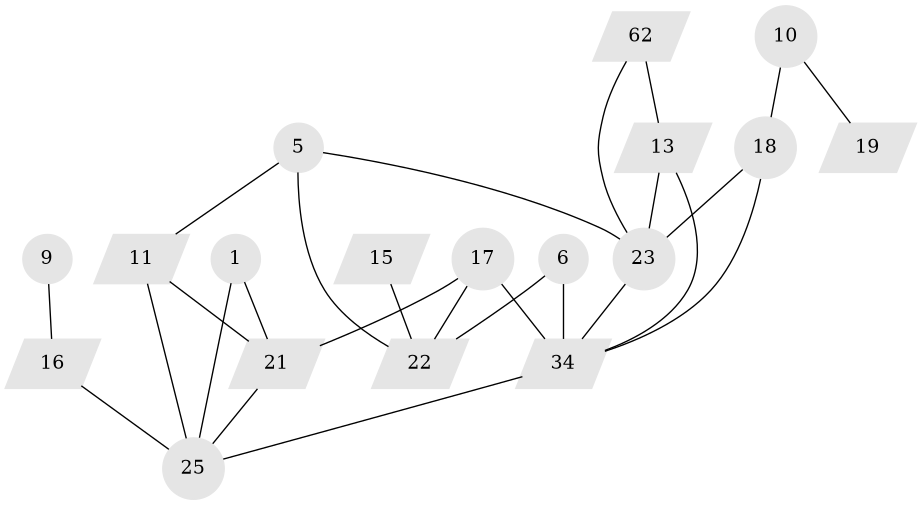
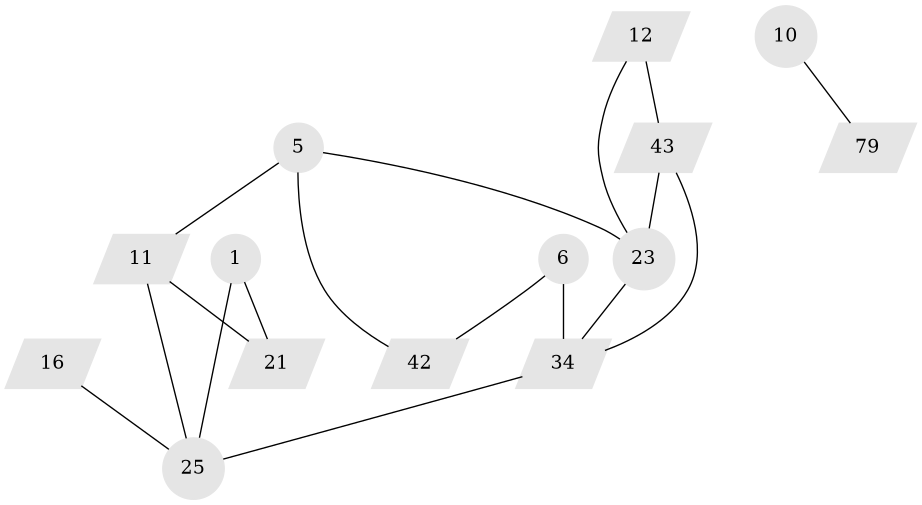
(641, 37) -> (641, 37)
(663, 148) -> (663, 148)
(766, 148) -> none
(868, 148) -> (868, 148)
(47, 259) -> none
(382, 259) -> none
(483, 259) -> none
(420, 364) -> (420, 364)
(235, 416) -> none
